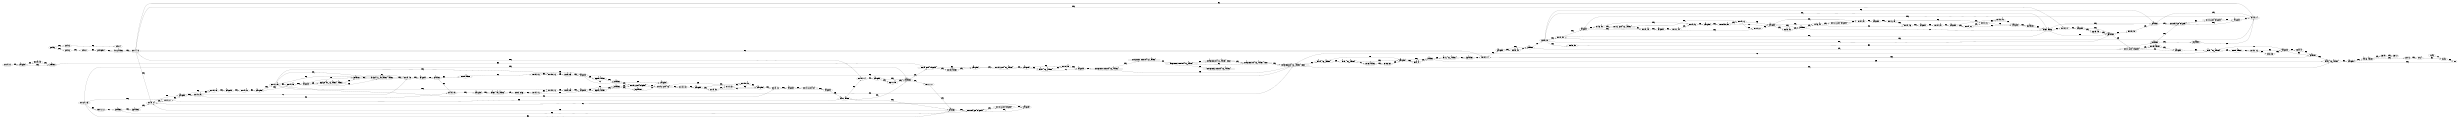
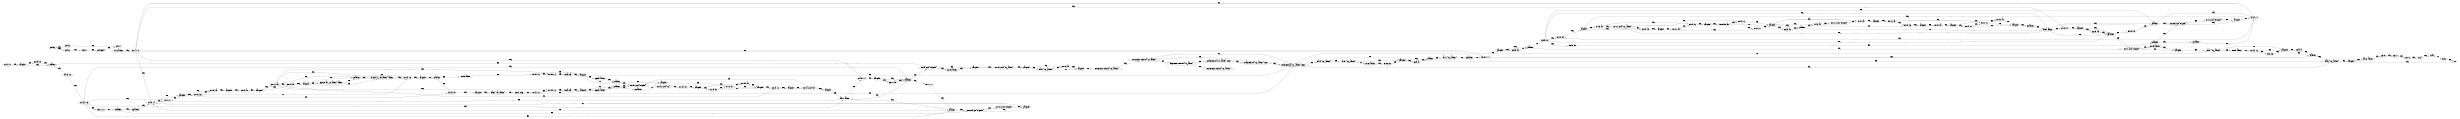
(1806, 36) -> (1835, 33)
(59, 46) -> (61, 48)
(108, 51) -> (110, 48)
(2389, 59) -> (2401, 57)
(2431, 59) -> (2425, 57)
(1220, 64) -> (1203, 58)
(1202, 72) -> (1220, 54)
none -> (67, 75)
(651, 86) -> (726, 79)
(198, 95) -> (198, 95)
none -> (466, 107)
